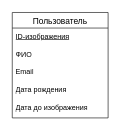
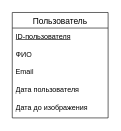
(44, 36) -> (46, 36)
(41, 90) -> (49, 90)
